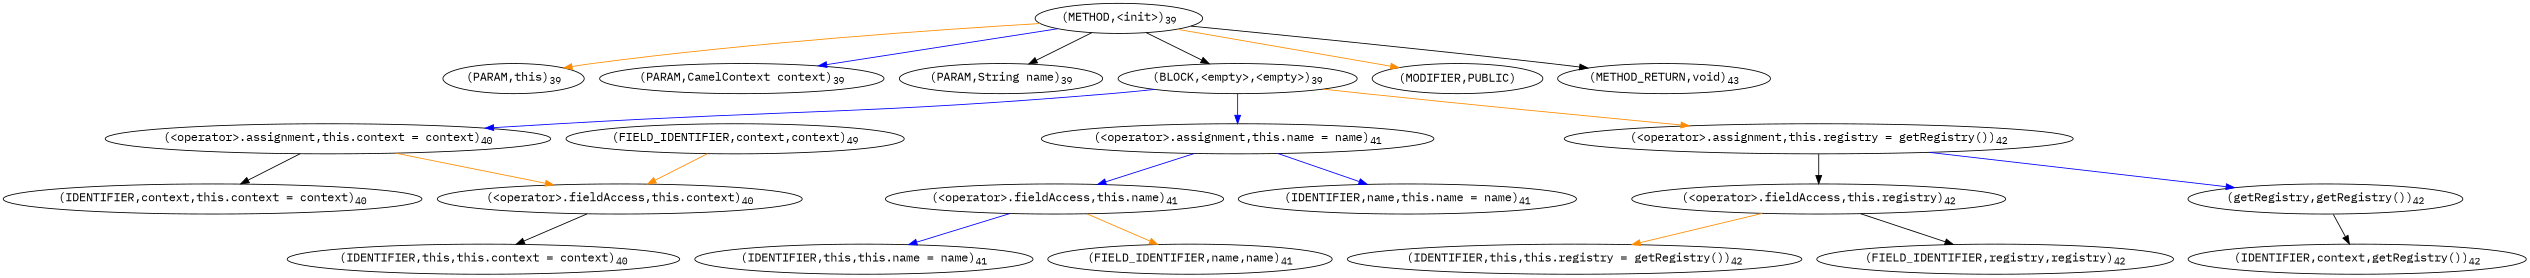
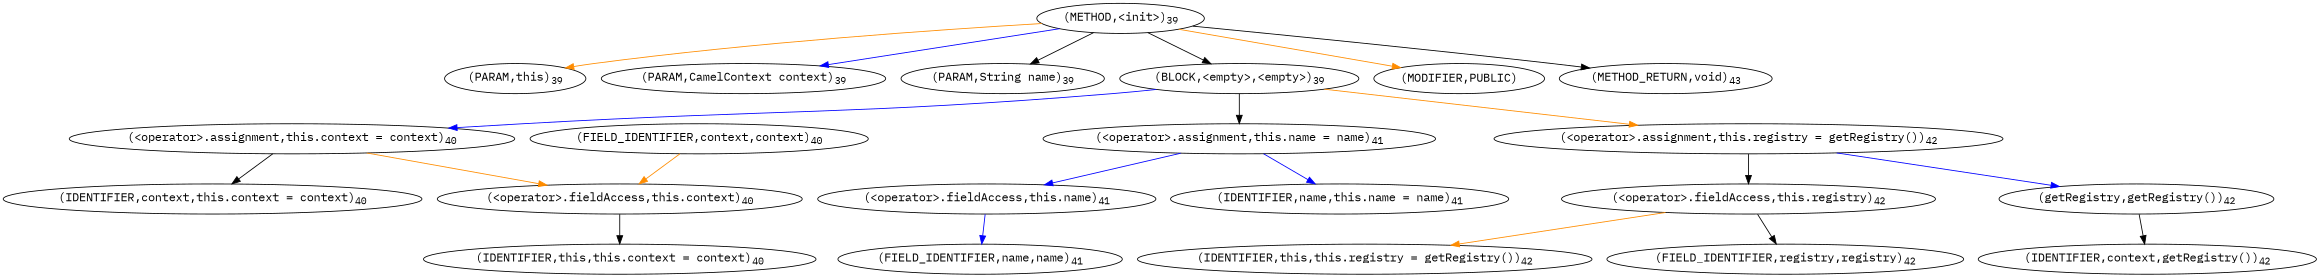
(1238, 105) -> (1239, 105)
(853, 138) -> (817, 138)
(1118, 227) -> (984, 225)
(864, 259) -> none
